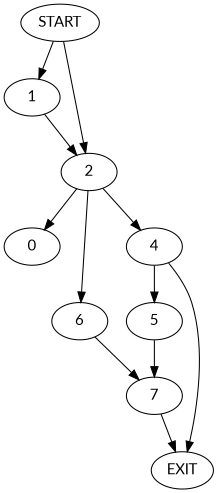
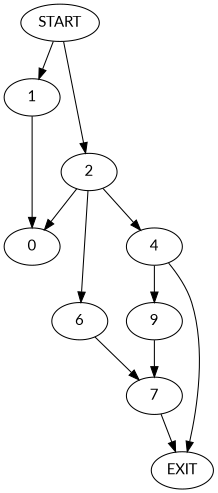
(57, 131) -> (32, 167)
(154, 321) -> (154, 321)
